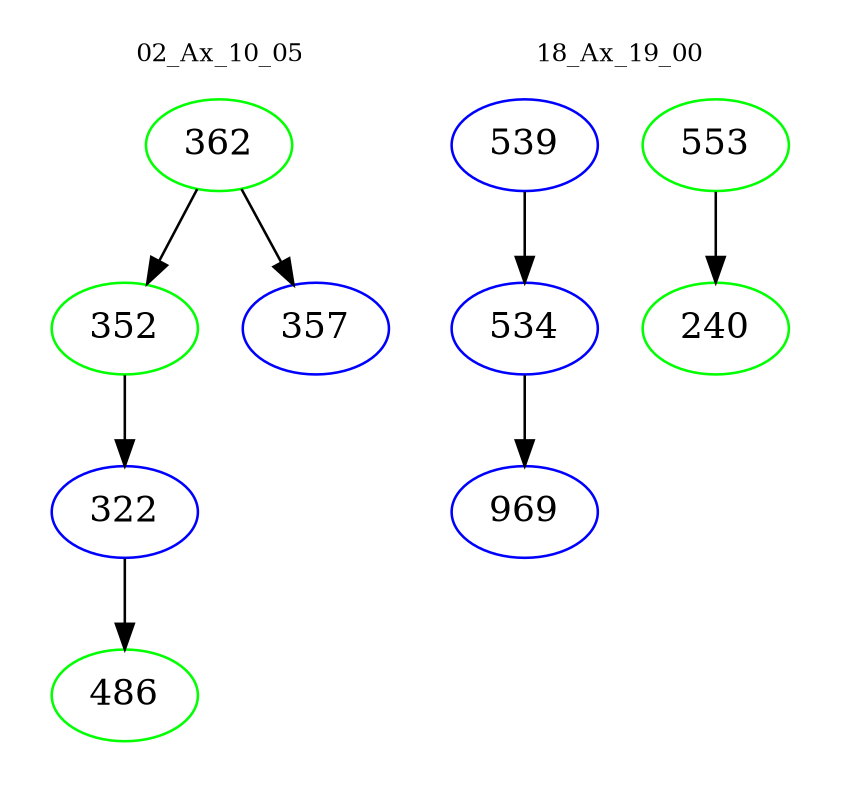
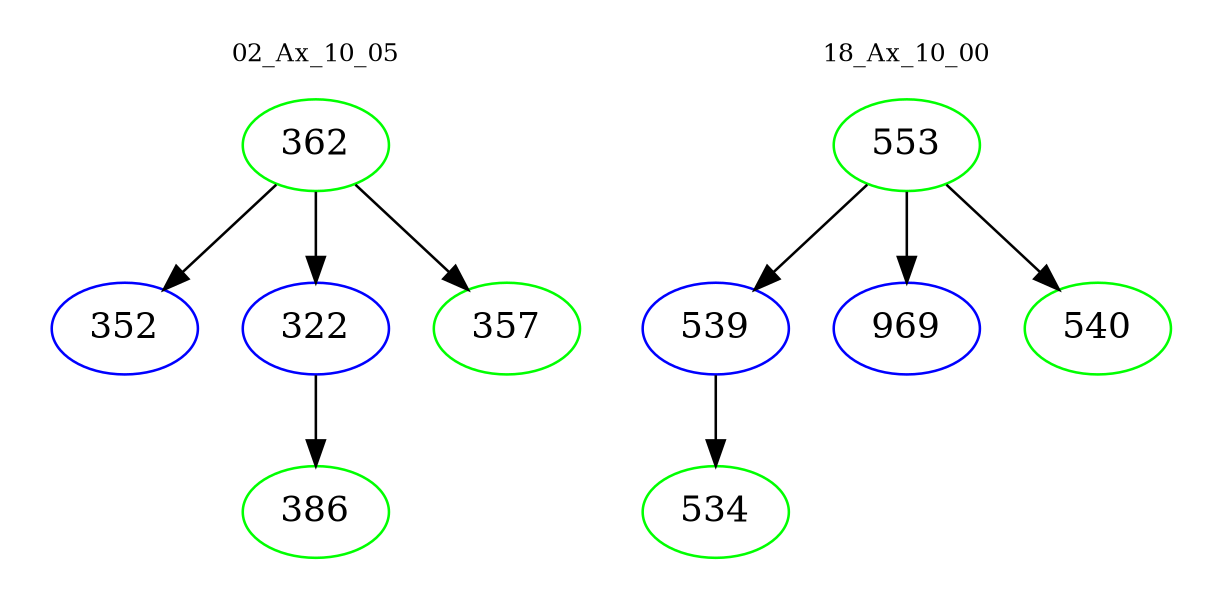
(620, 55) -> (907, 55)
none -> (820, 228)
(125, 329) -> (125, 329)
(316, 329) -> (507, 329)
(525, 329) -> (716, 512)
(716, 329) -> (1098, 329)
(125, 408) -> (316, 224)
(525, 408) -> (907, 224)
(125, 695) -> (316, 512)
